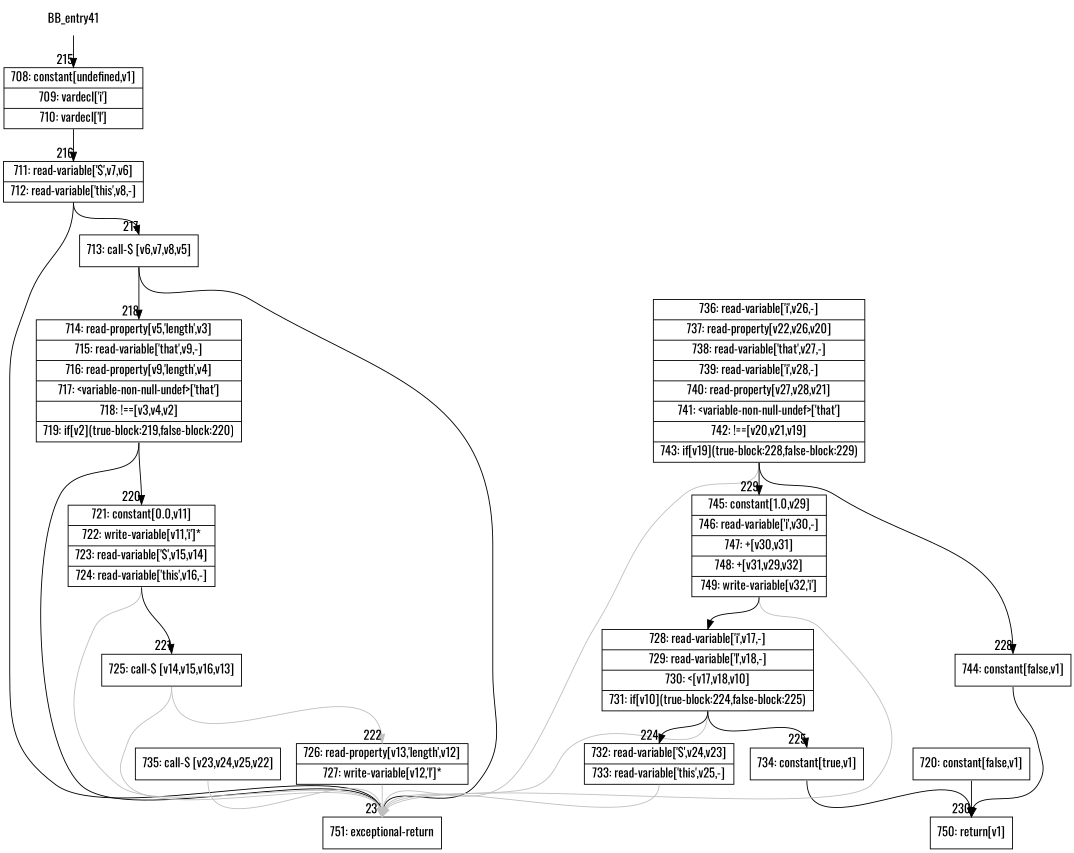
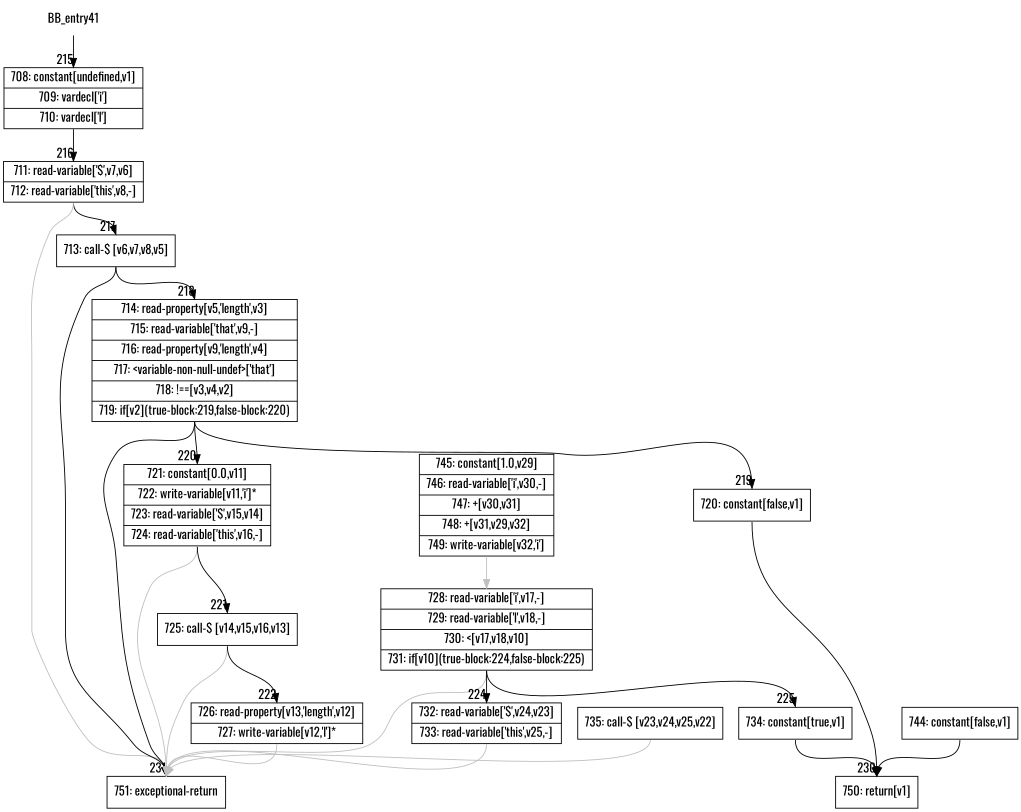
(759, 381) -> none
none -> (480, 452)
(738, 613) -> (487, 568)
(10, 661) -> (32, 515)
(273, 716) -> (248, 672)
(759, 799) -> none
